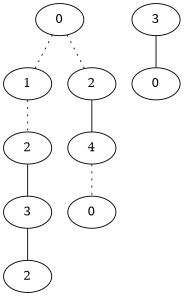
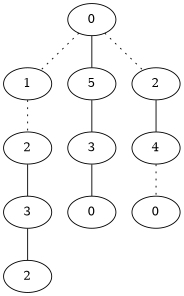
none -> (92, 84)
